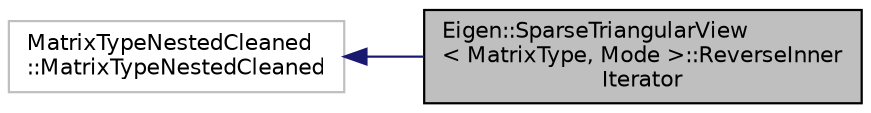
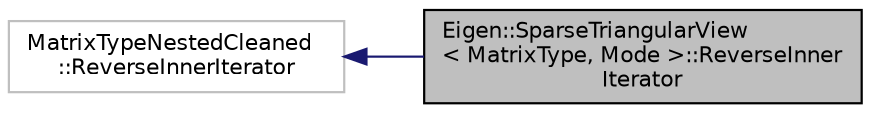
(177, 57) -> (177, 57)
